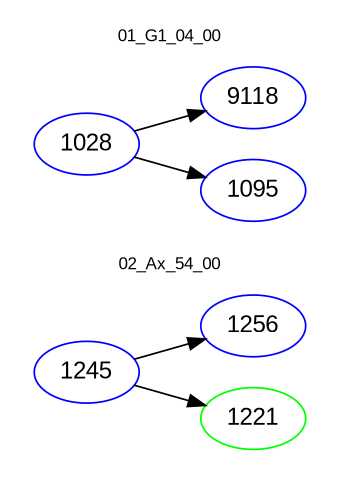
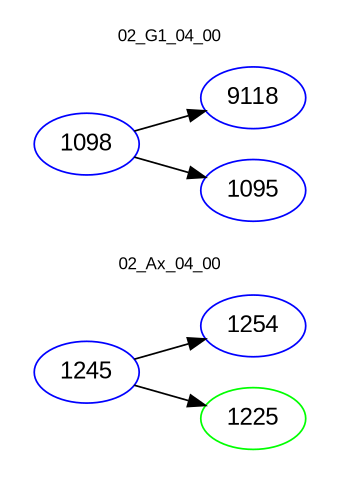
(170, 37) -> (170, 37)
(87, 144) -> (87, 144)
(170, 265) -> (170, 265)
(253, 326) -> (253, 326)
(253, 419) -> (253, 419)
